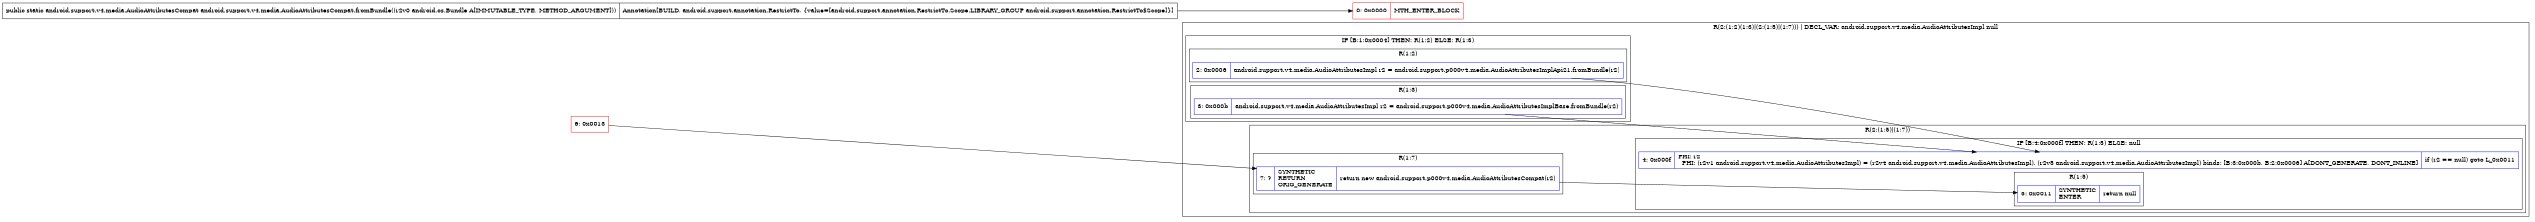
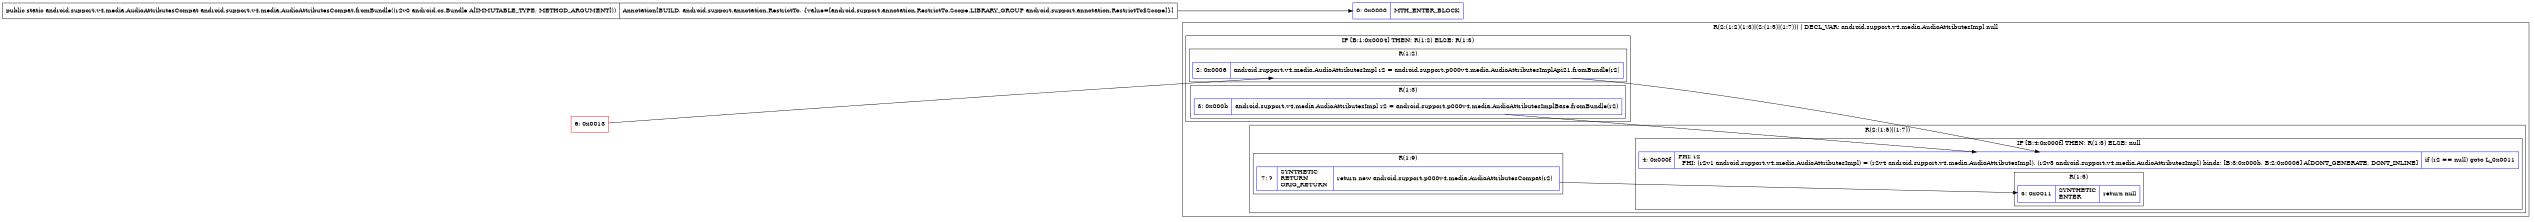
(1408, 11) -> (1408, 11)
(930, 147) -> (939, 100)
(1408, 158) -> (1408, 158)
(1306, 185) -> (1304, 185)
